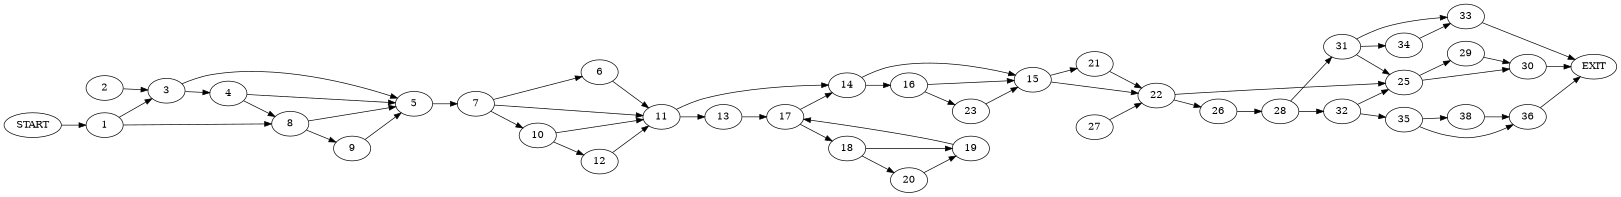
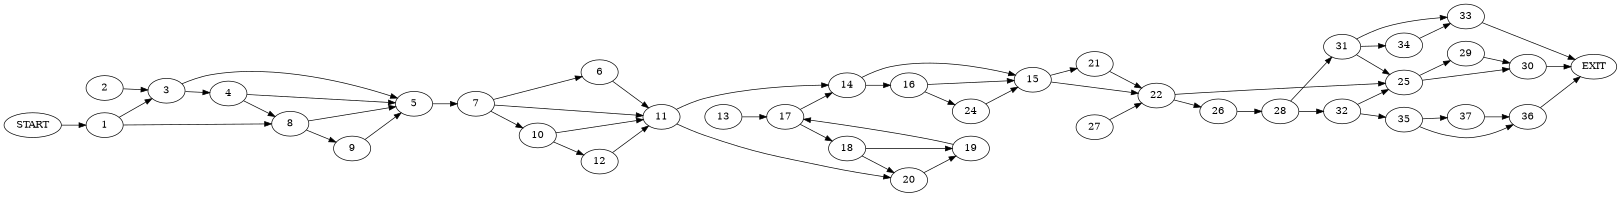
(971, 111) -> (971, 111)
(689, 117) -> (779, 157)
(1466, 117) -> (1466, 117)
